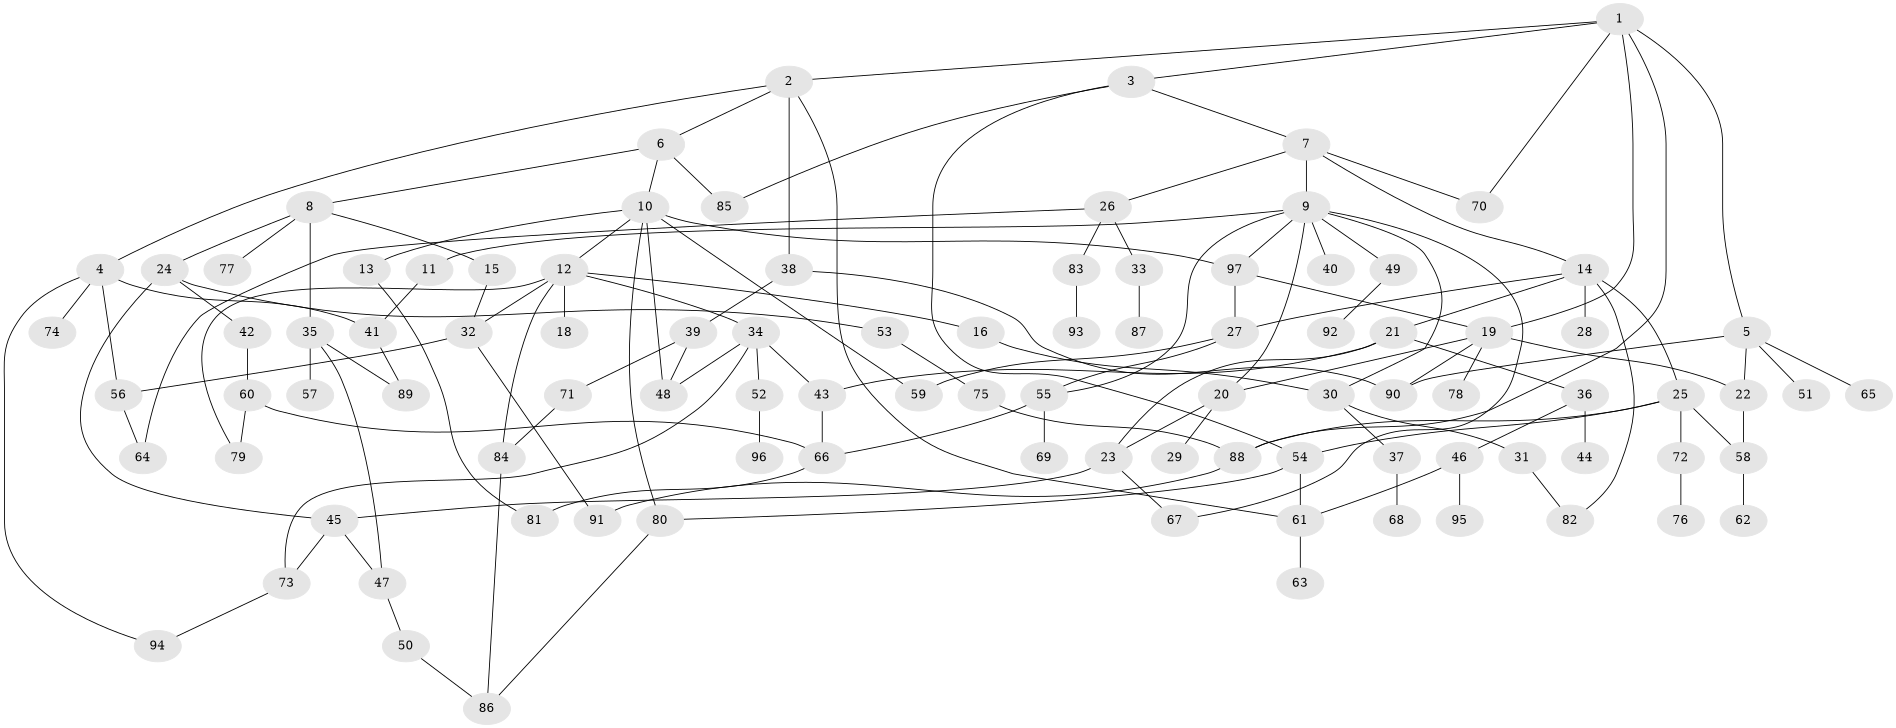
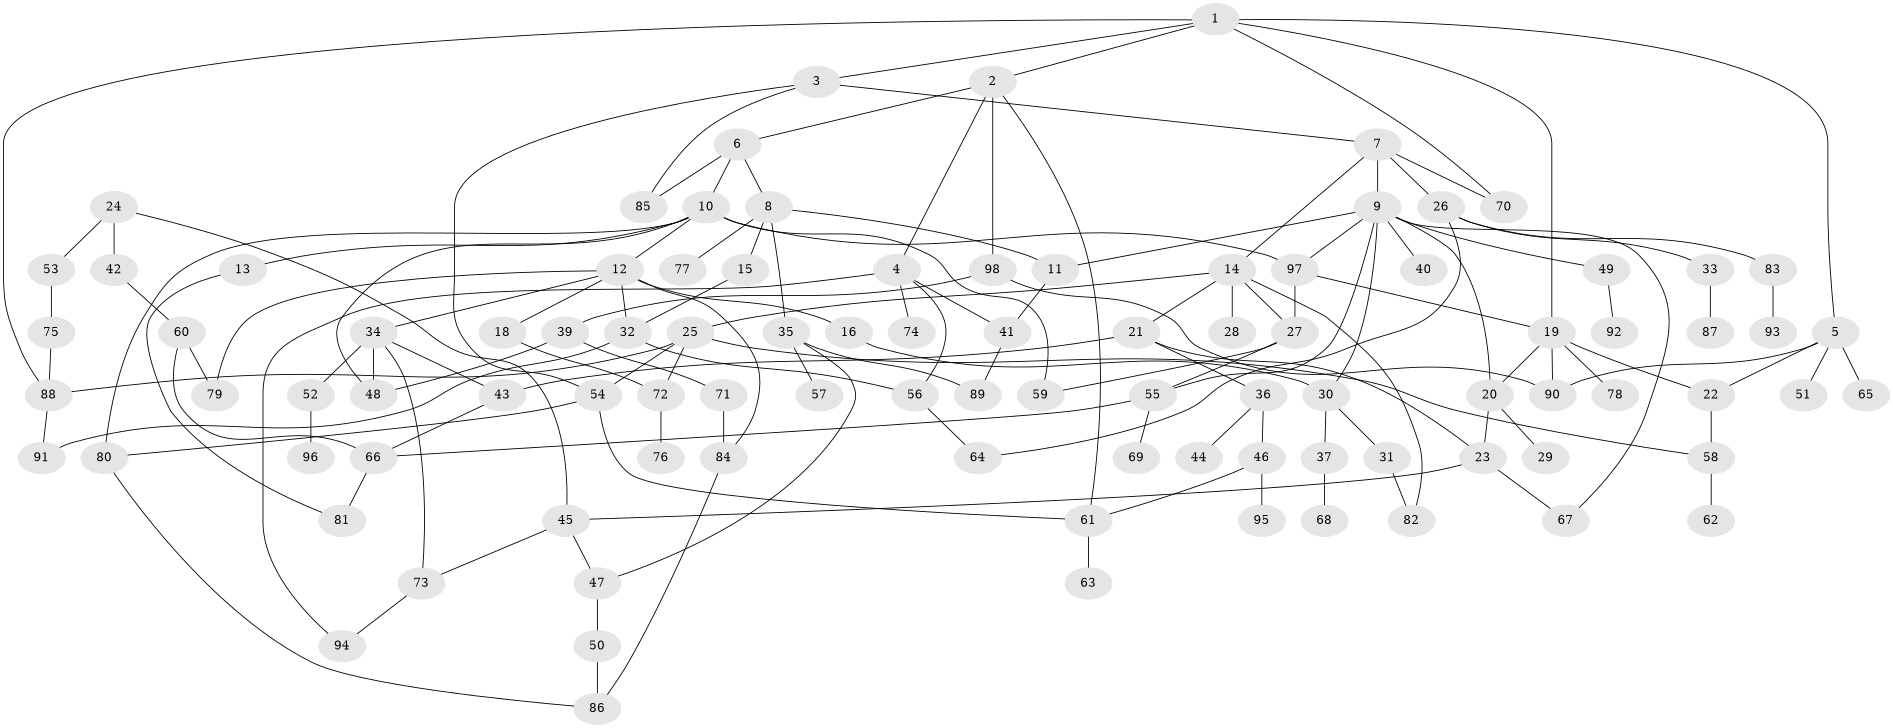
(236, 237) -> (910, 227)
(789, 270) -> (993, 270)
none -> (597, 368)
